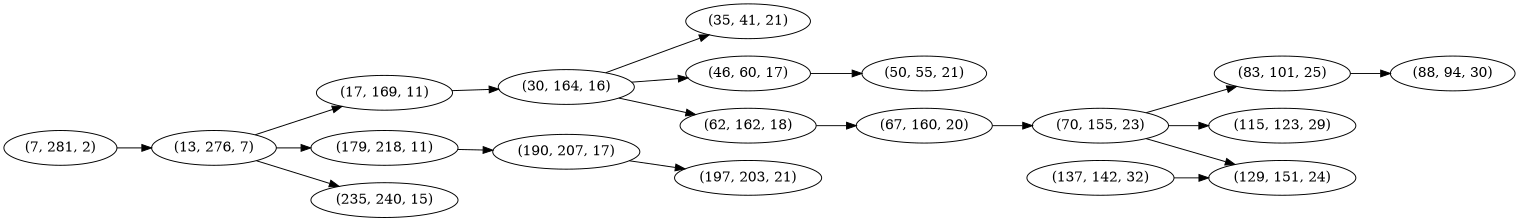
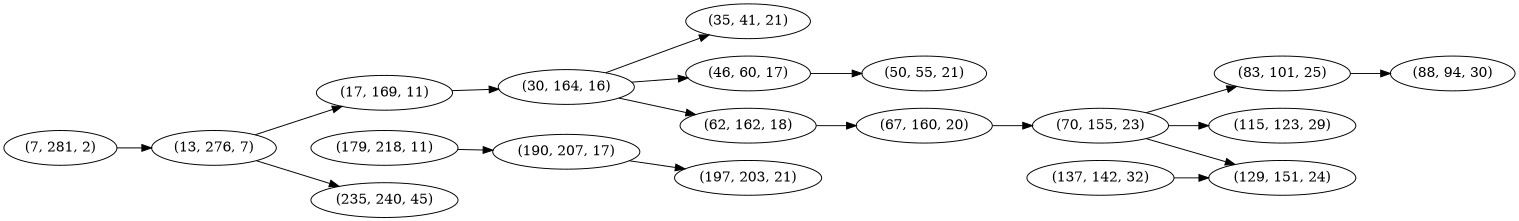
(289, 148) -> none
(384, 200) -> (384, 200)
